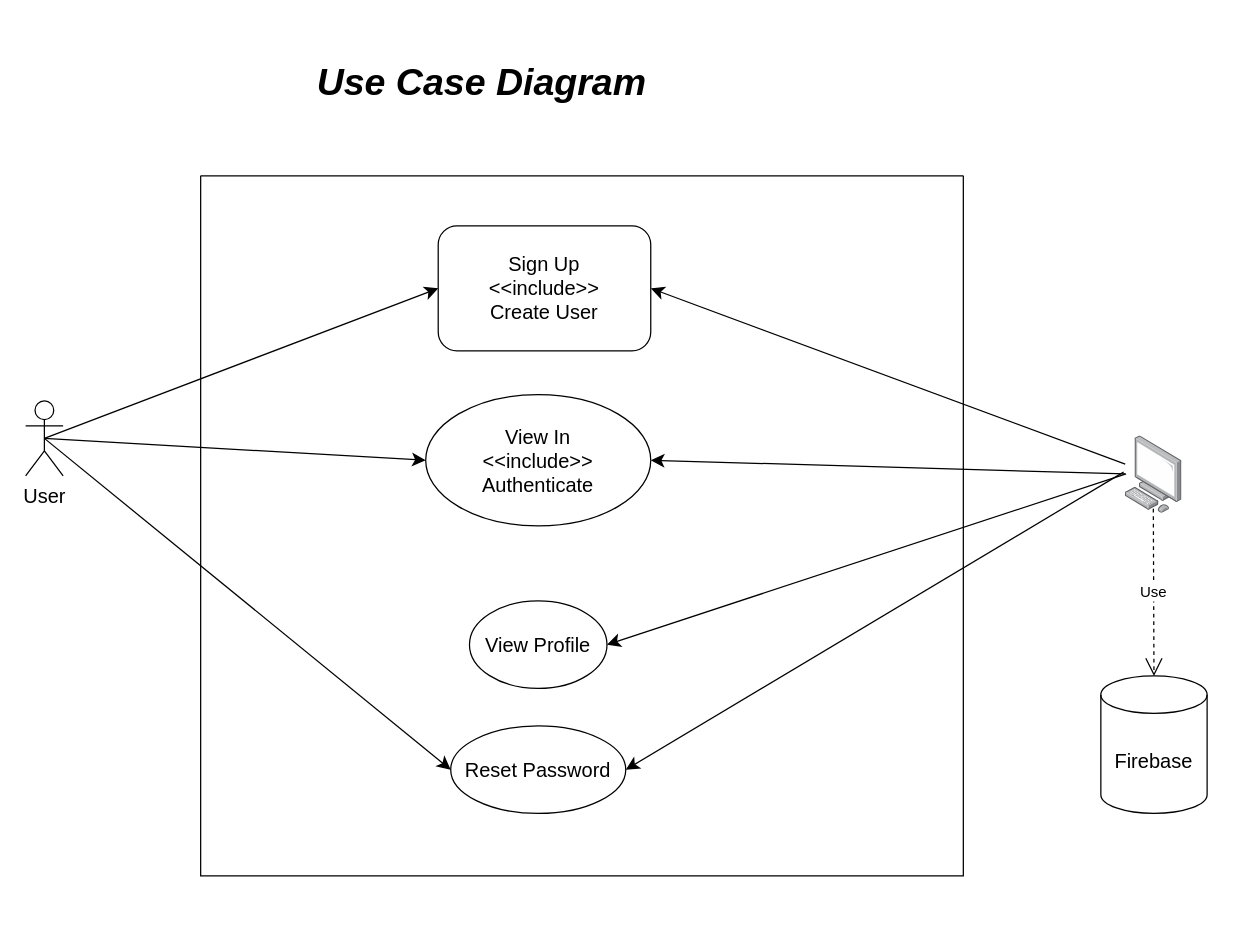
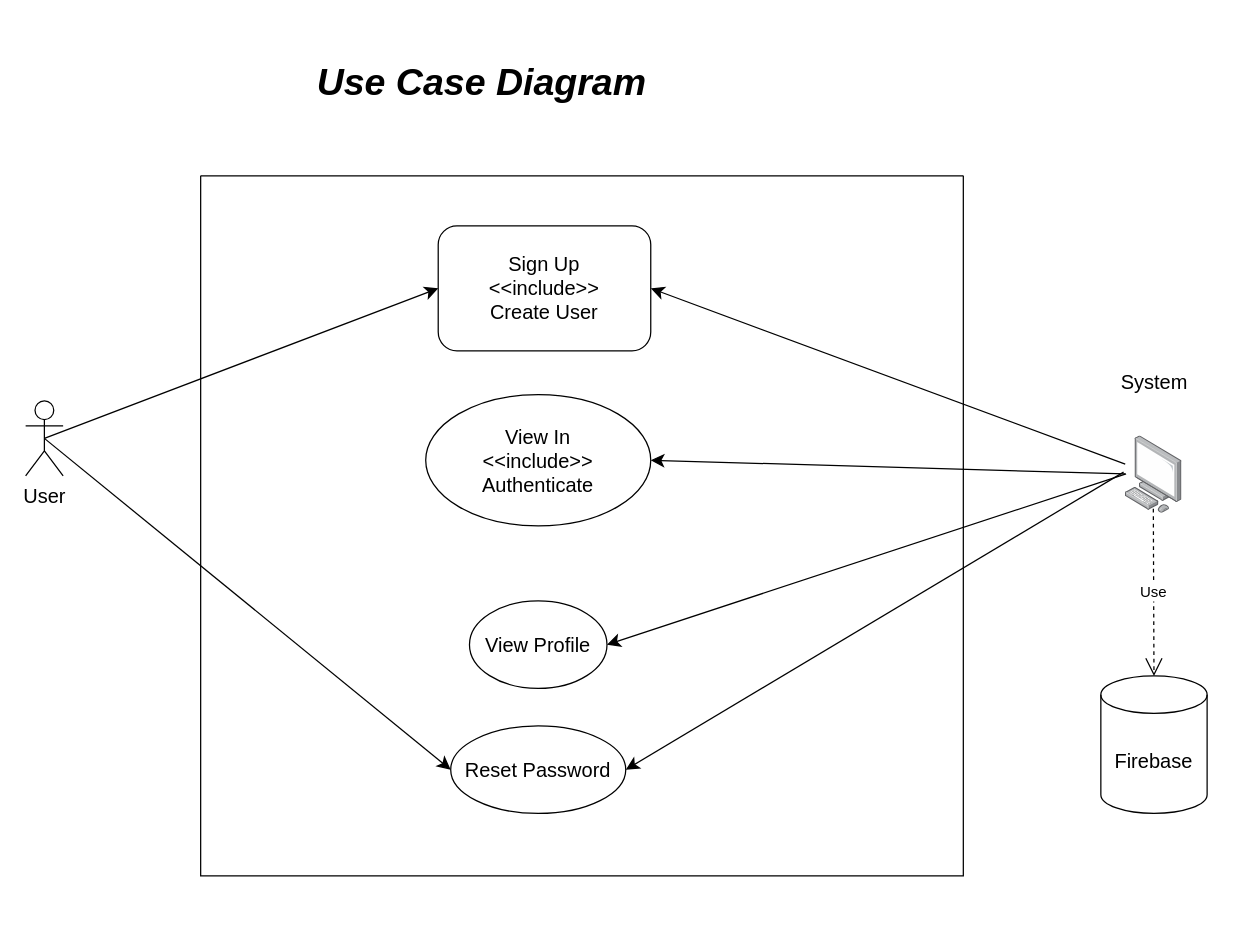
none -> (1154, 382)
(232, 449) -> none
